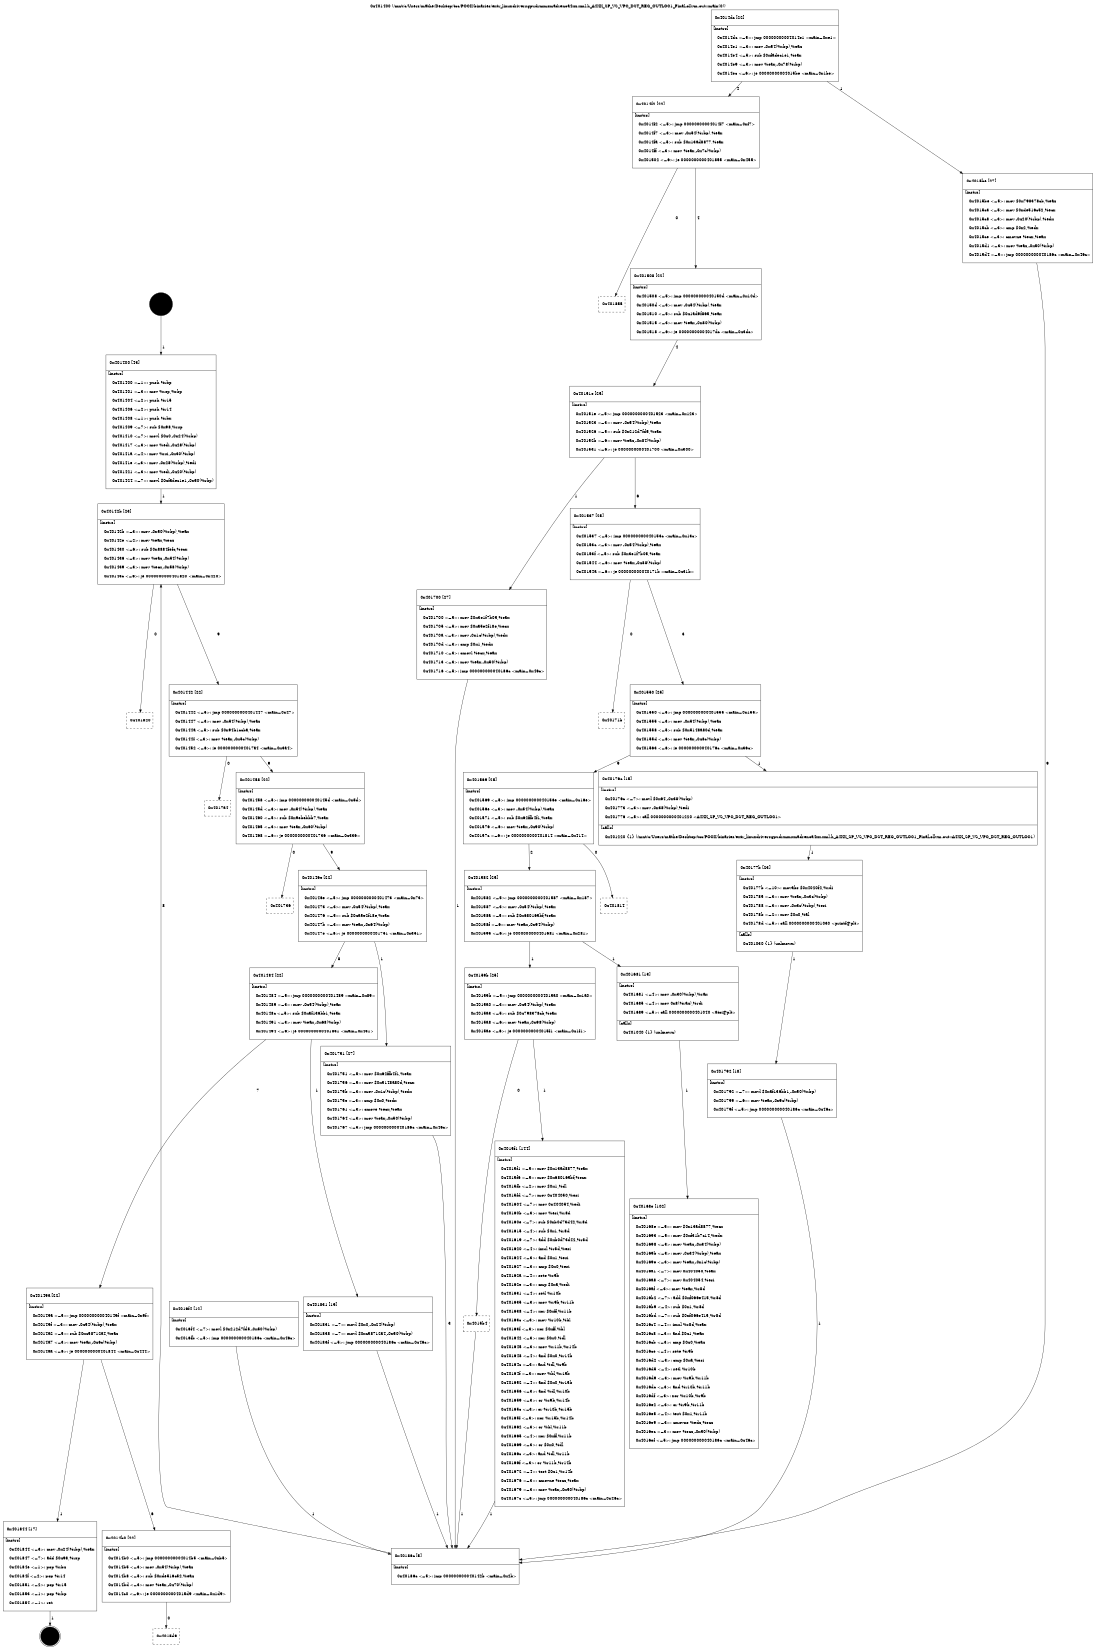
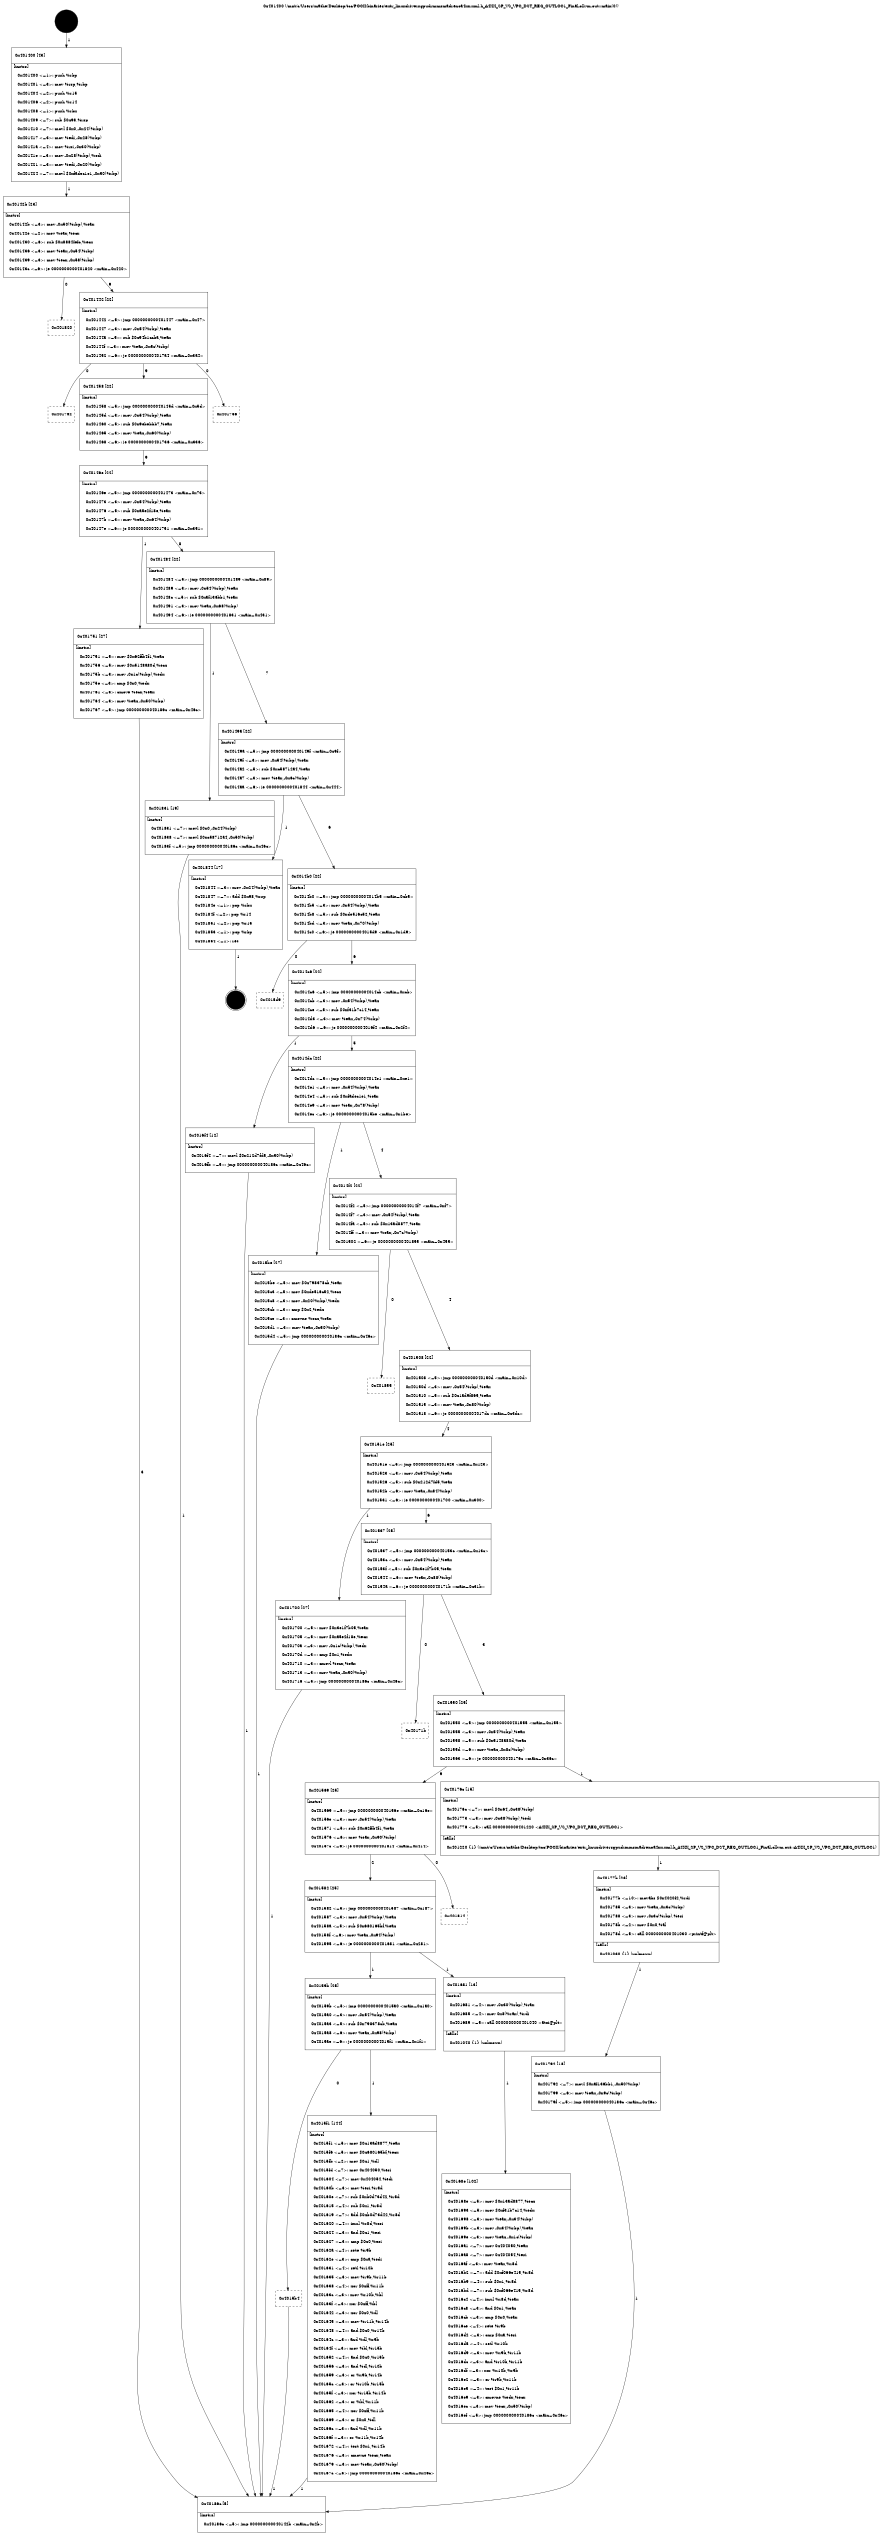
(1047, 764) -> (258, 1774)
(287, 870) -> (213, 382)
none -> (352, 1000)
(161, 1162) -> none
